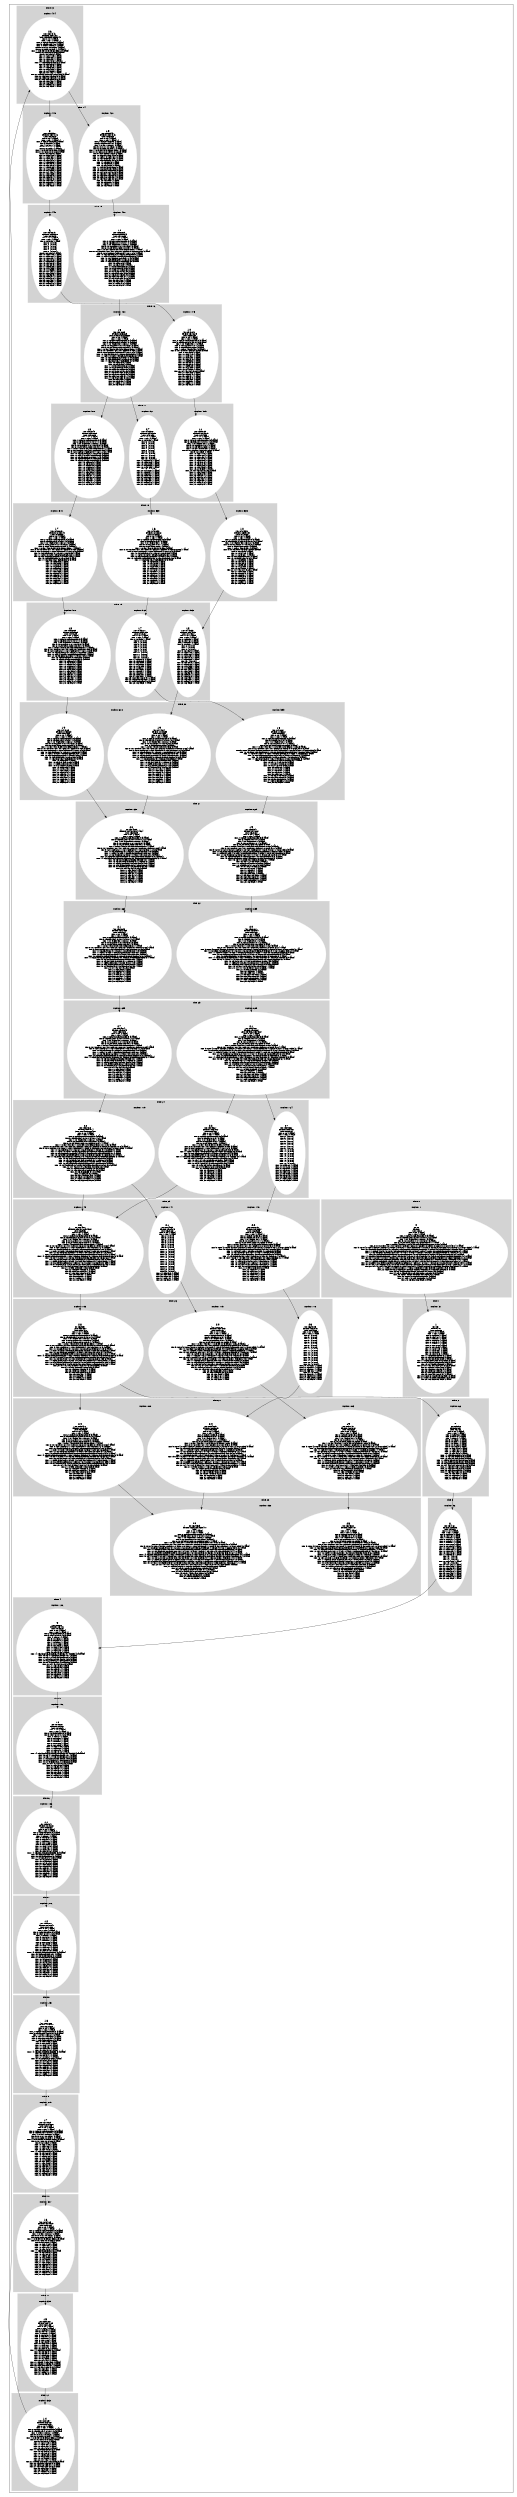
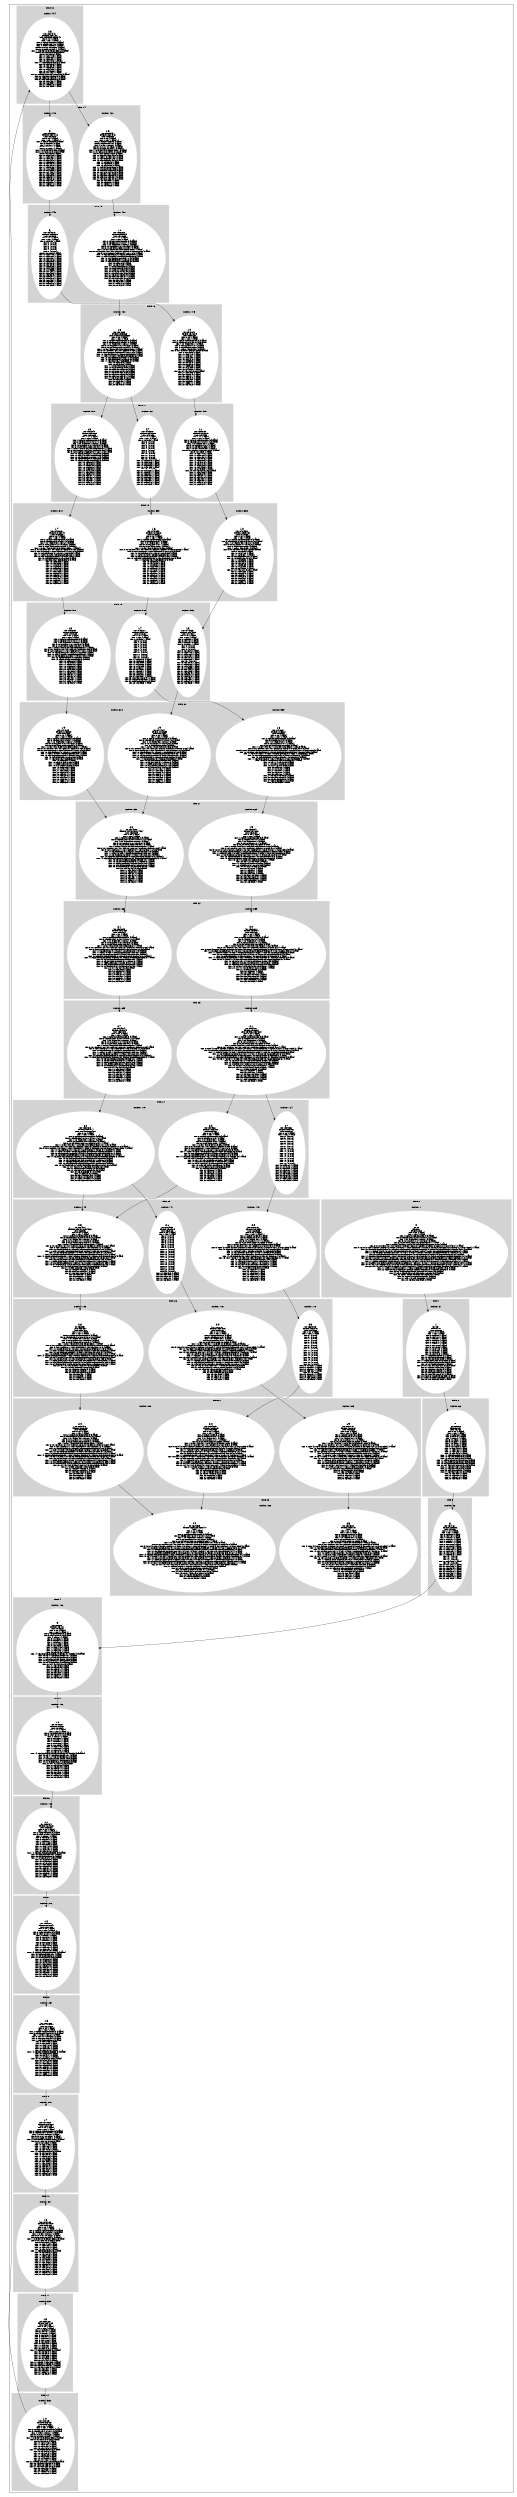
(416, 1231) -> (416, 1231)
(338, 1397) -> (446, 1401)
